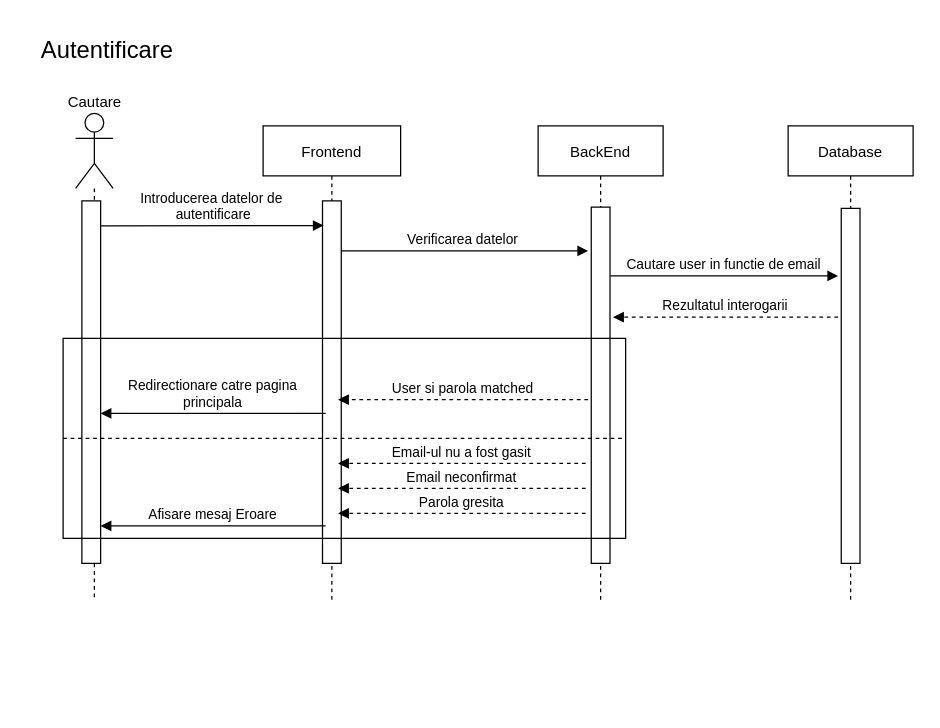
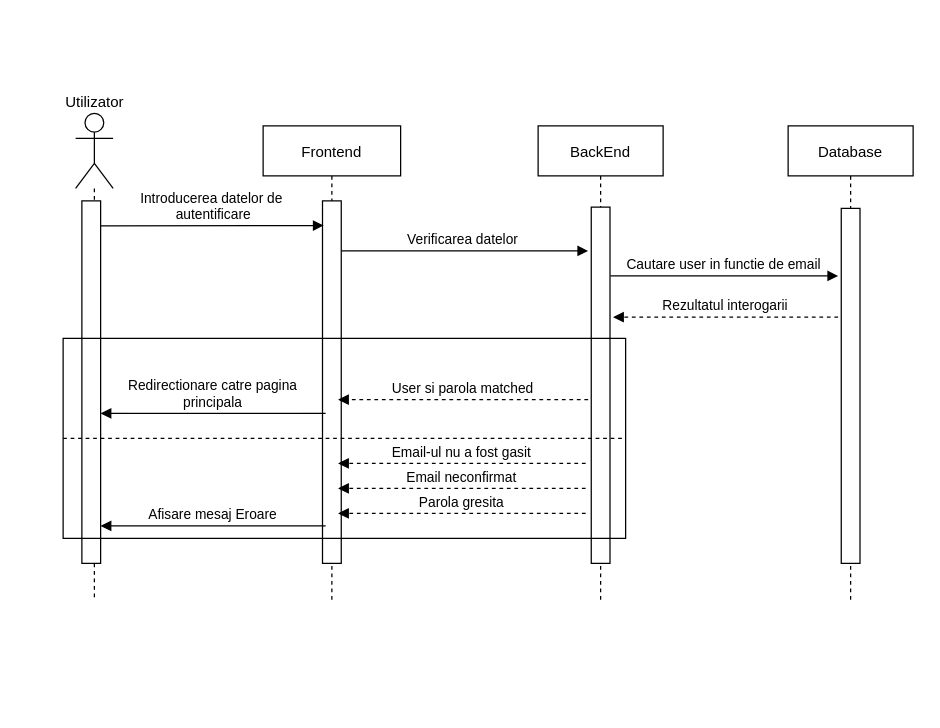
(107, 51) -> none
(95, 100) -> (95, 100)
